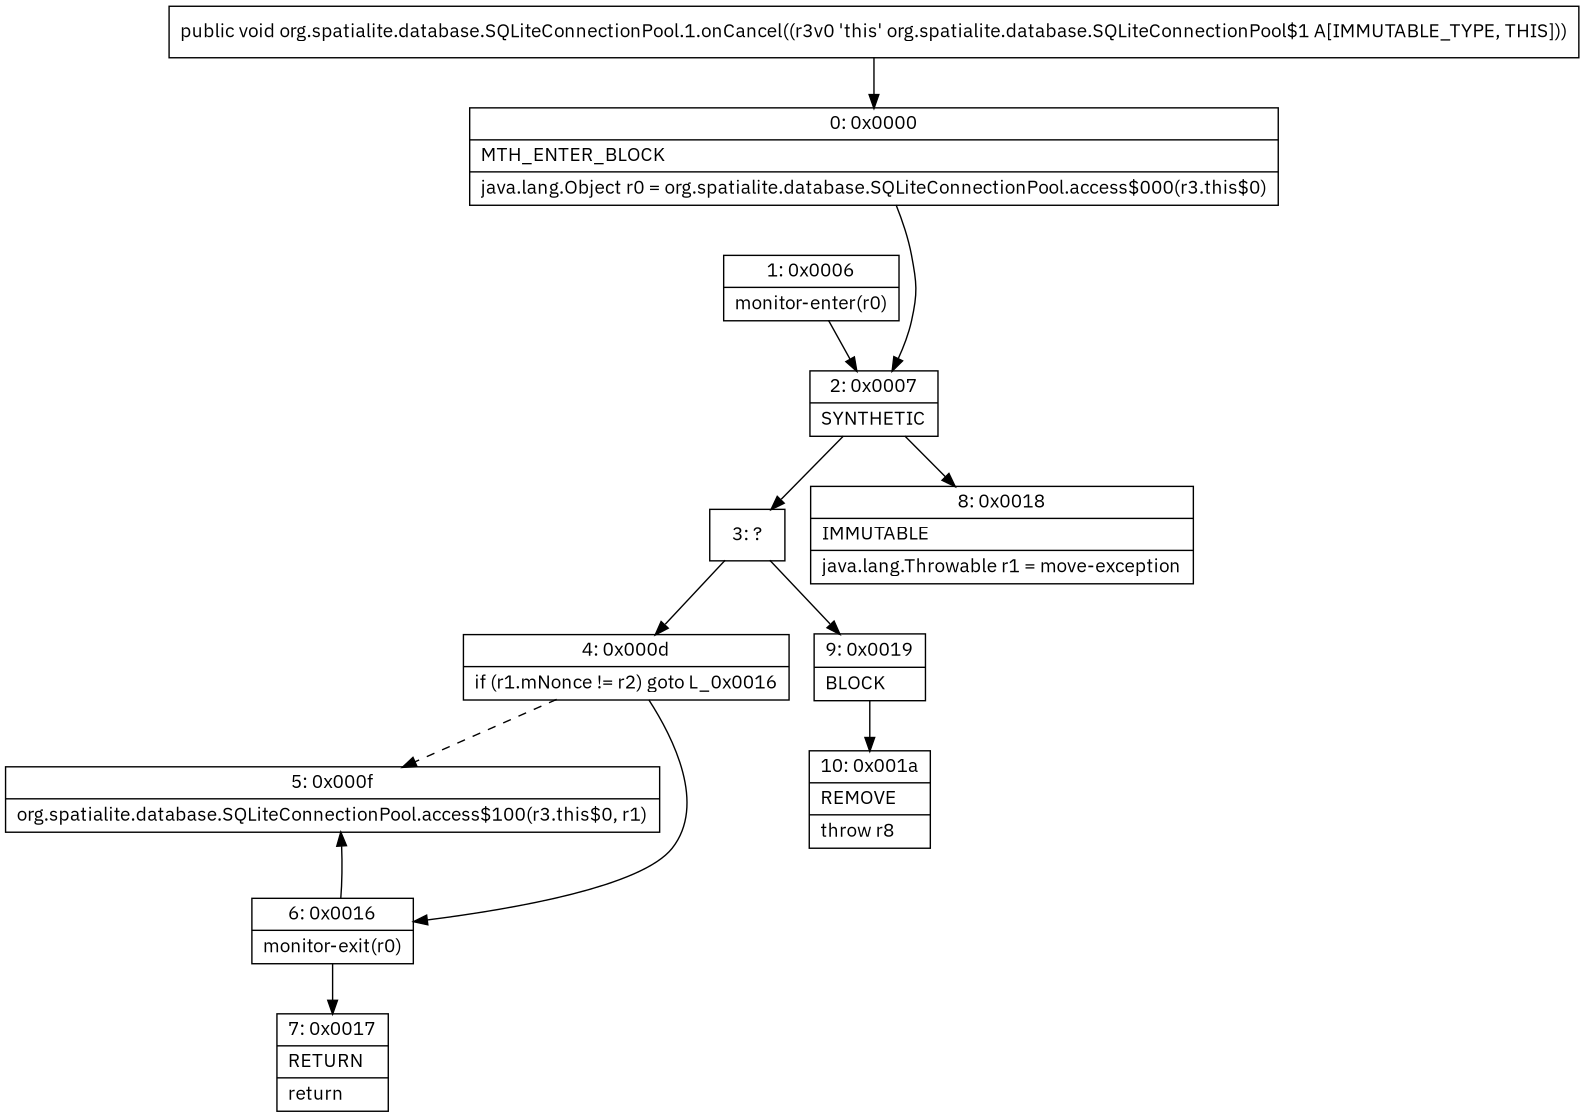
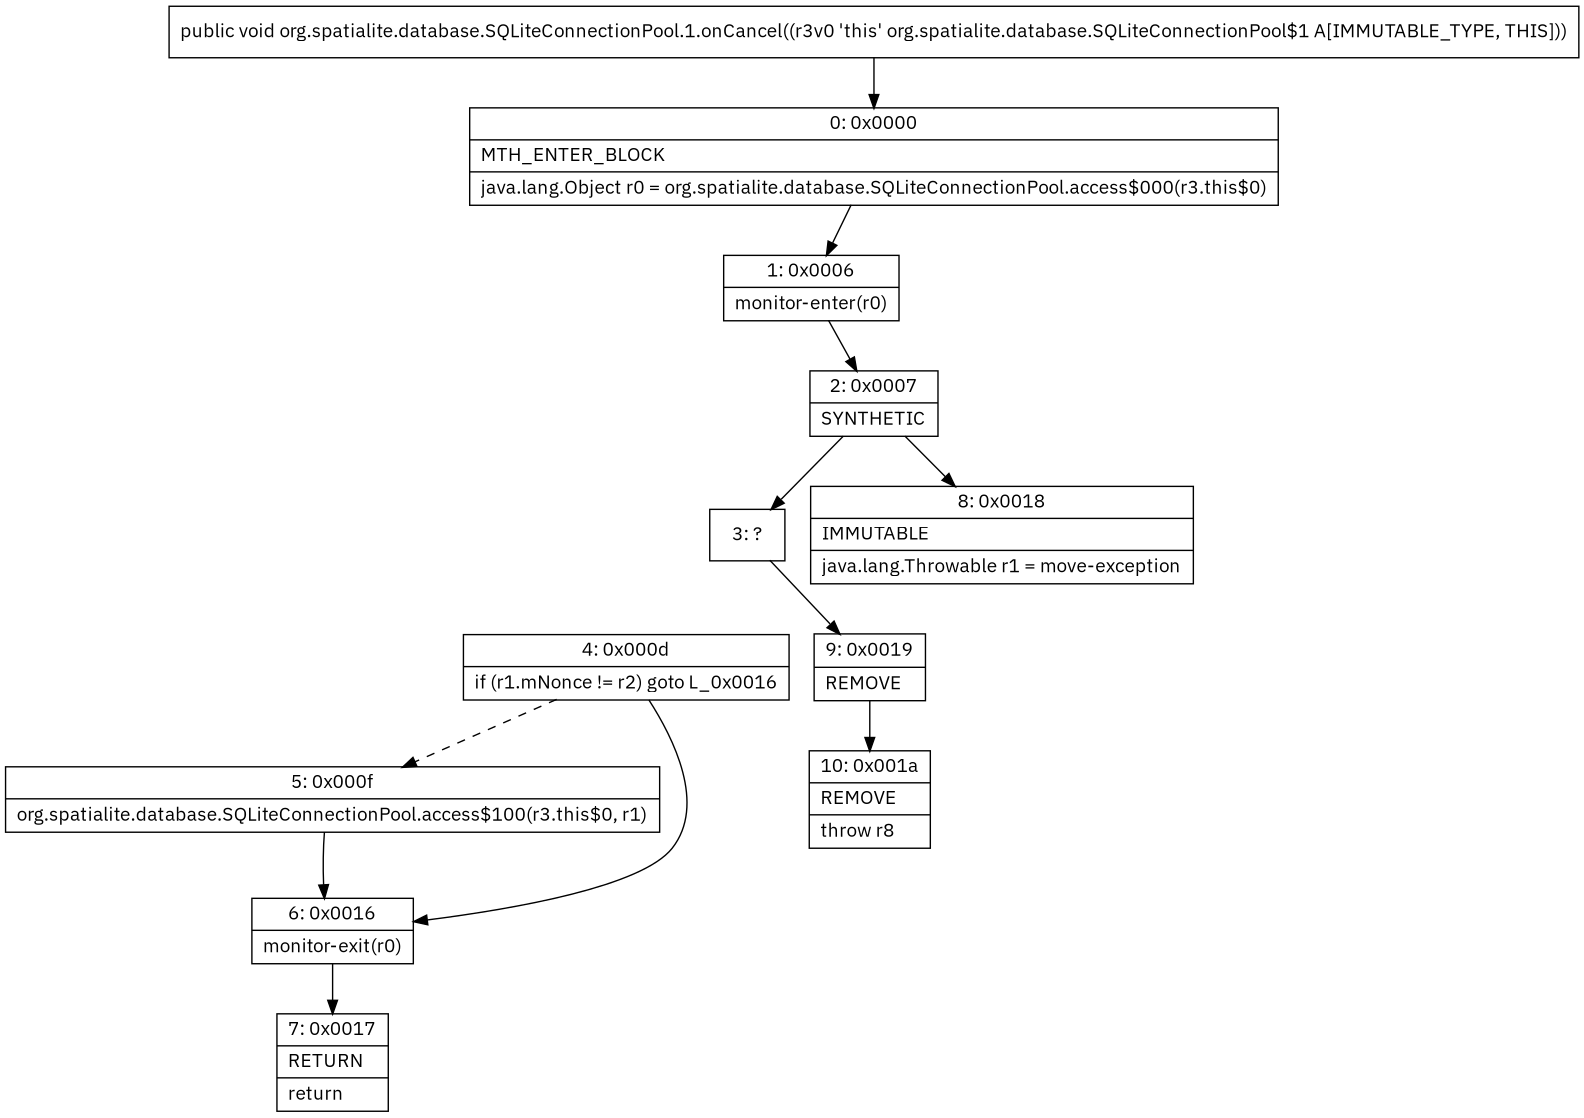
(916, 282) -> (842, 224)
(695, 592) -> none
(856, 683) -> (864, 683)
(342, 872) -> (323, 858)
